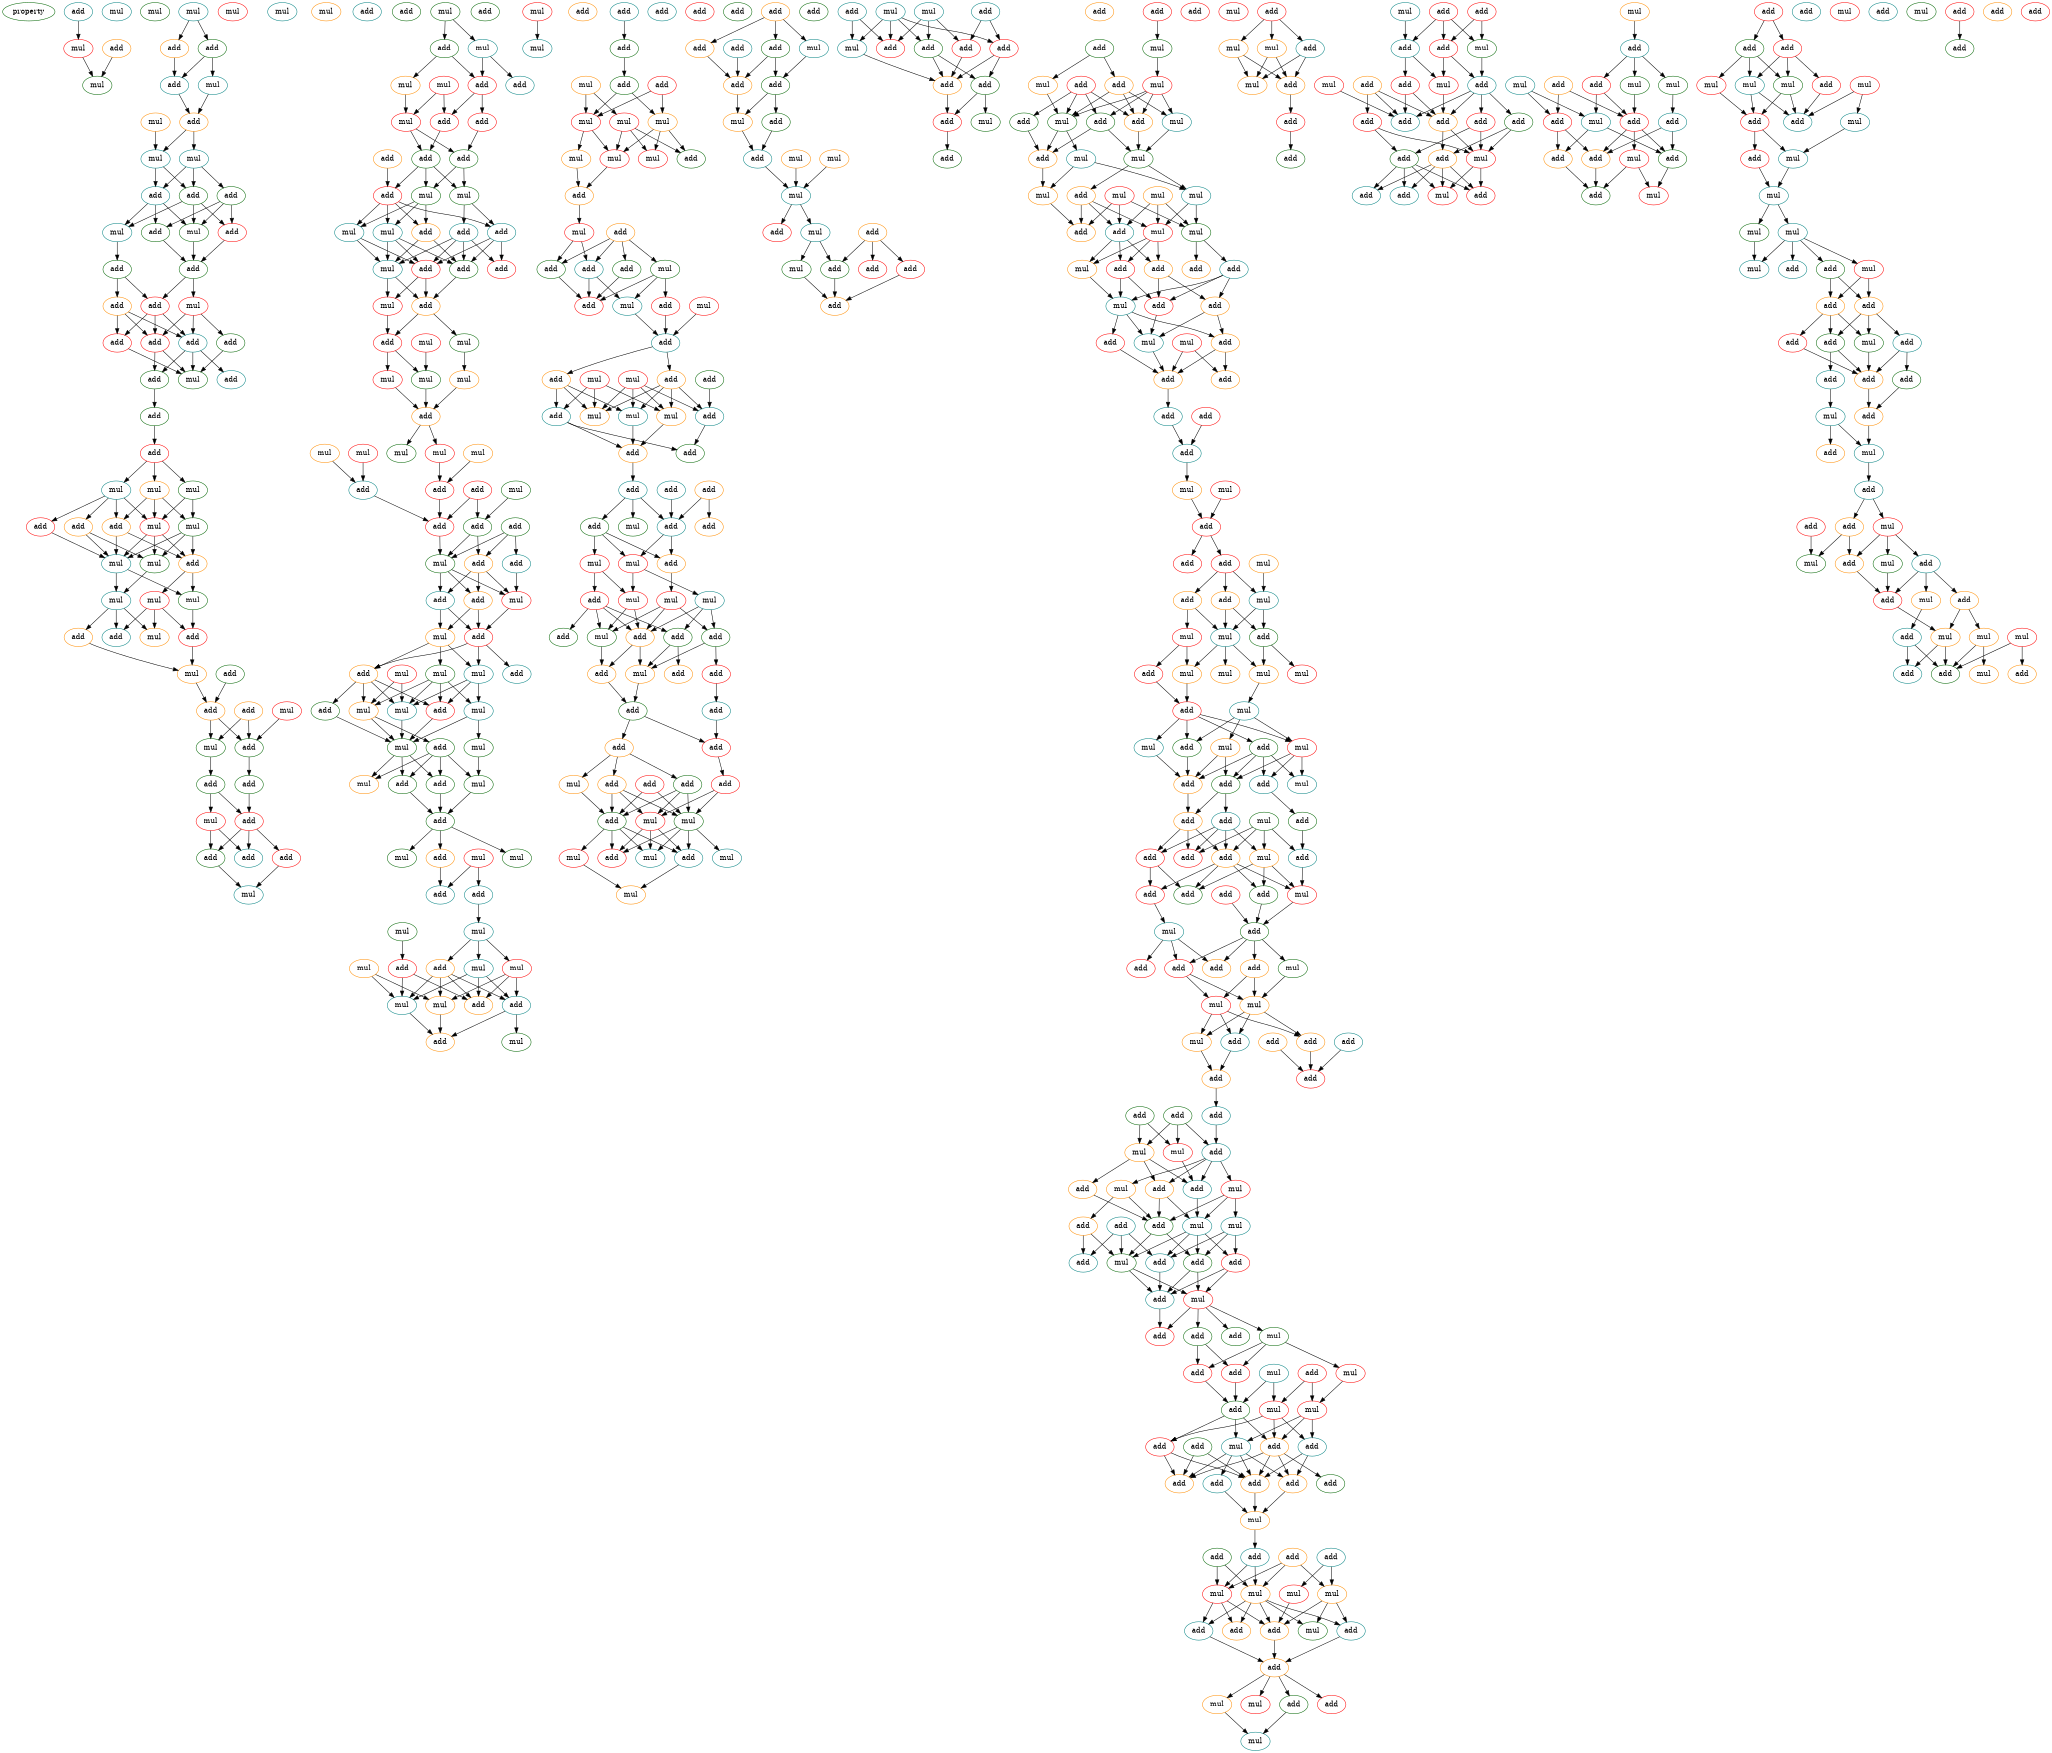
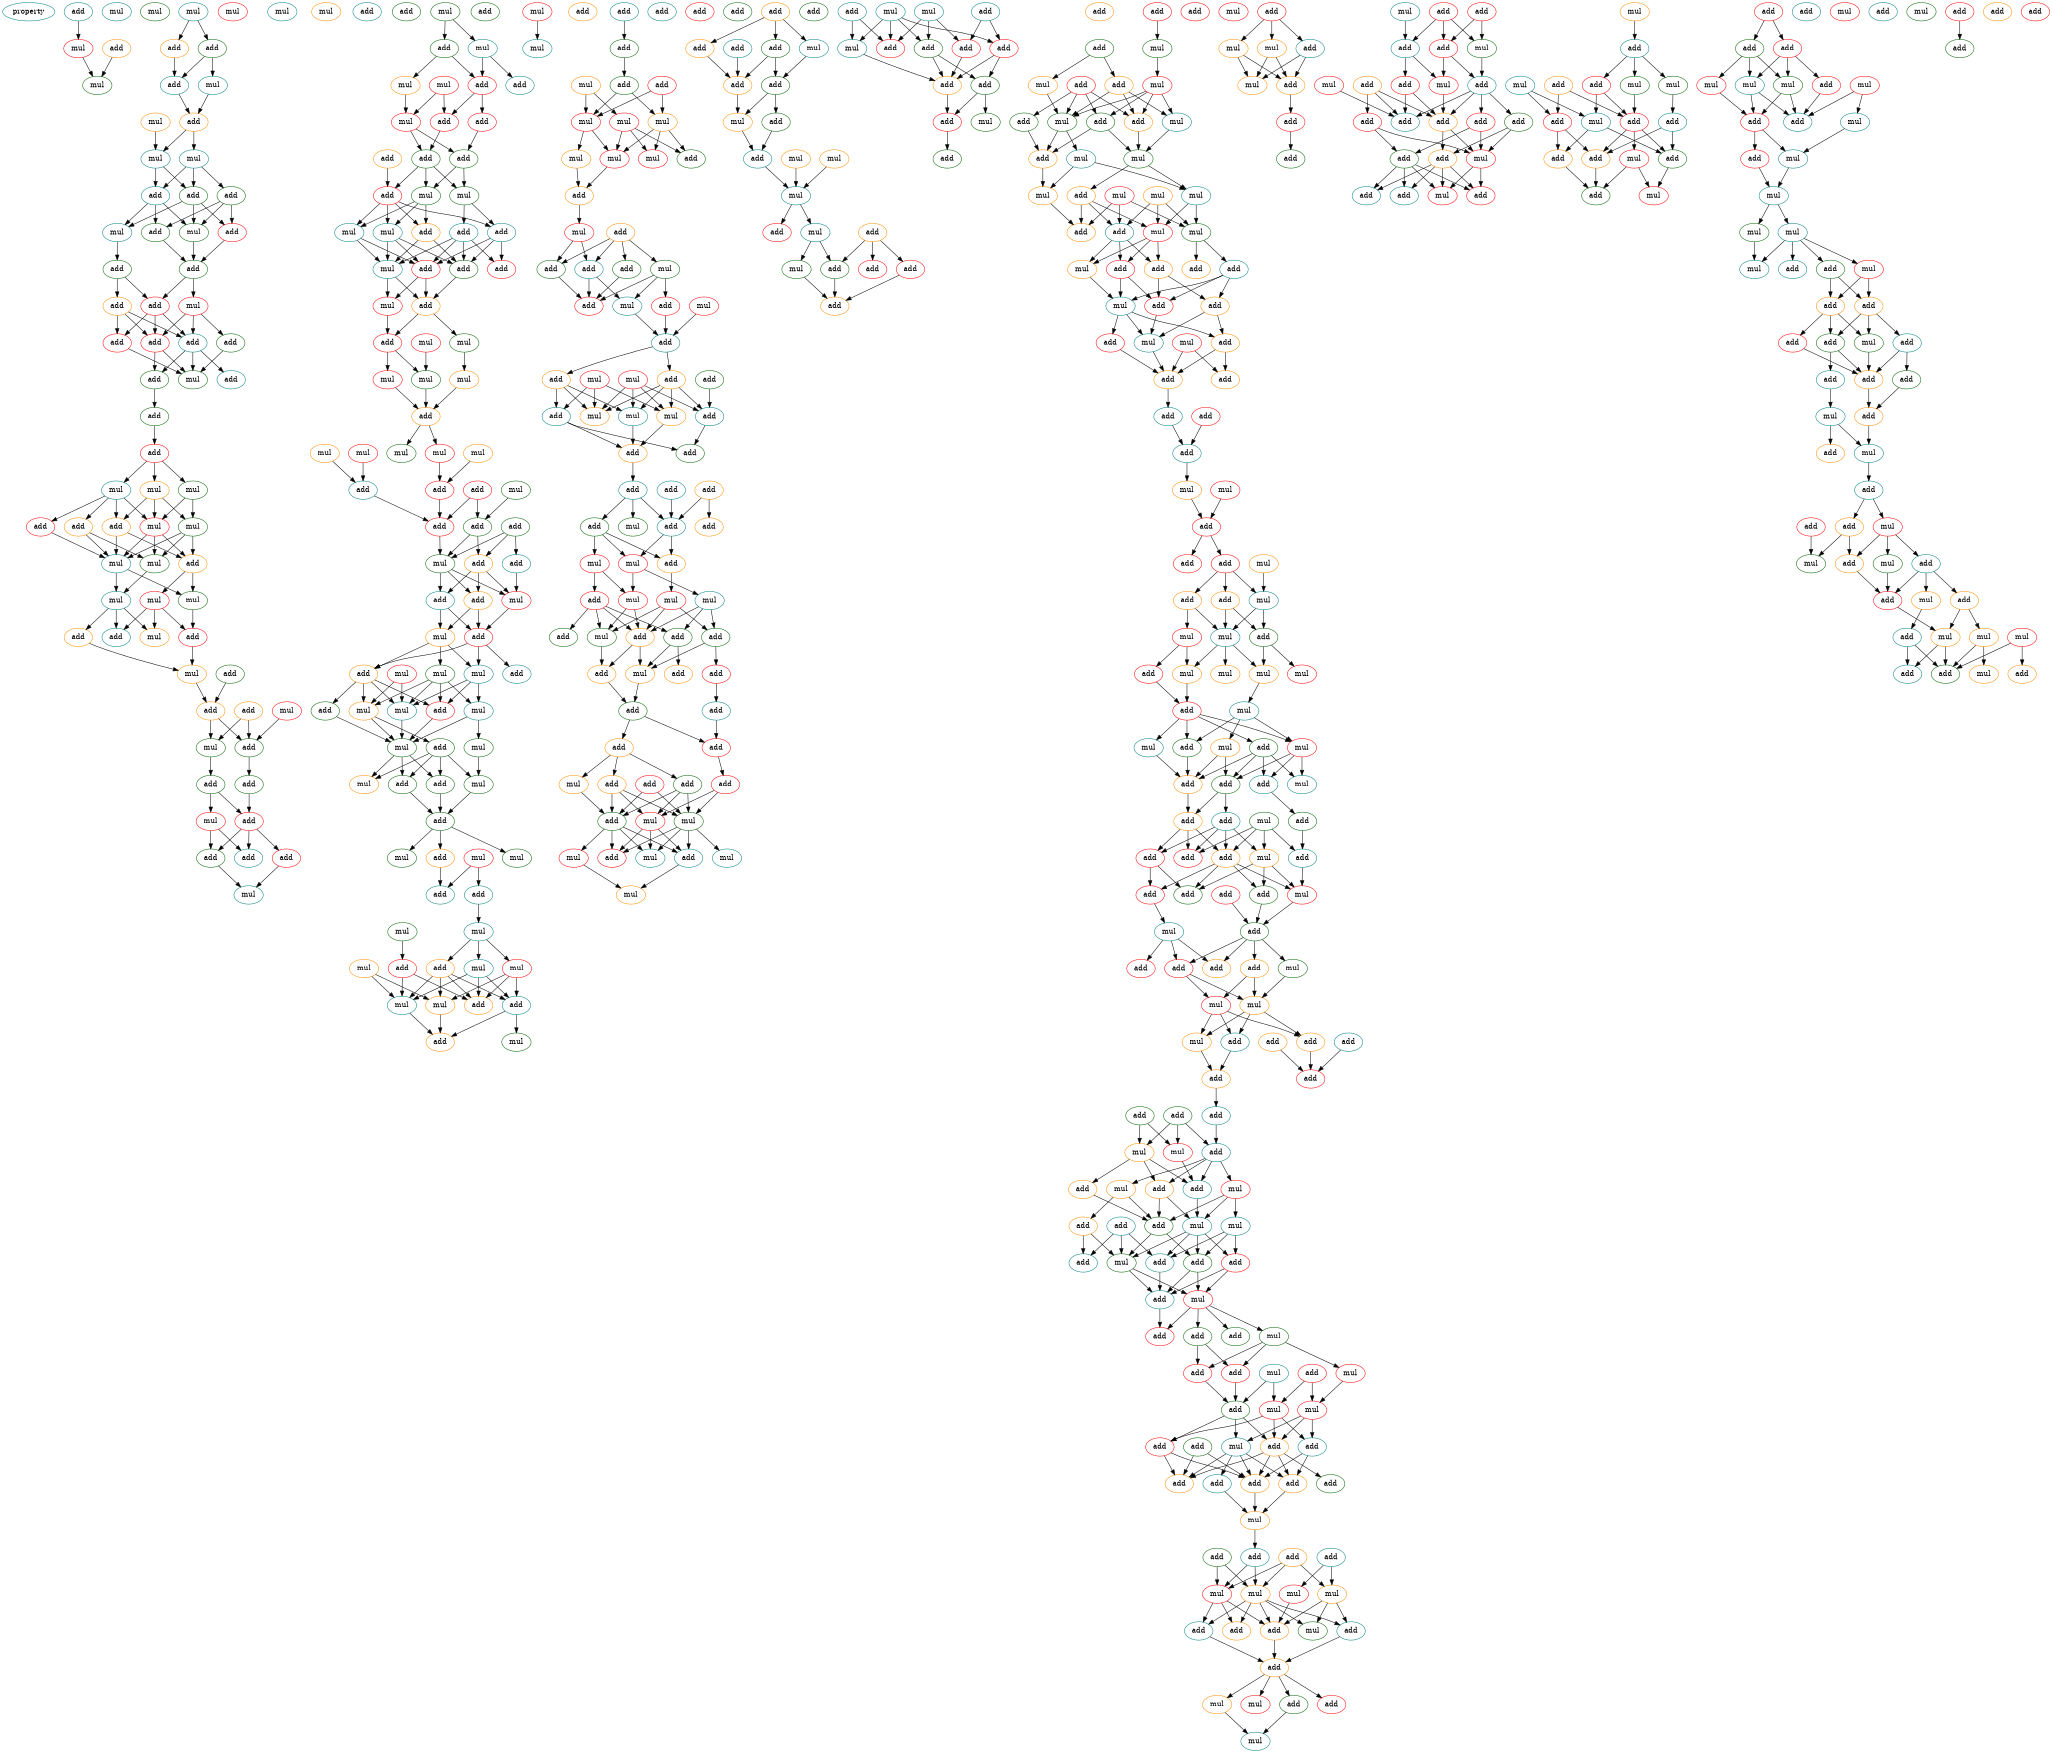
(29, 12) -> (29, 12)
